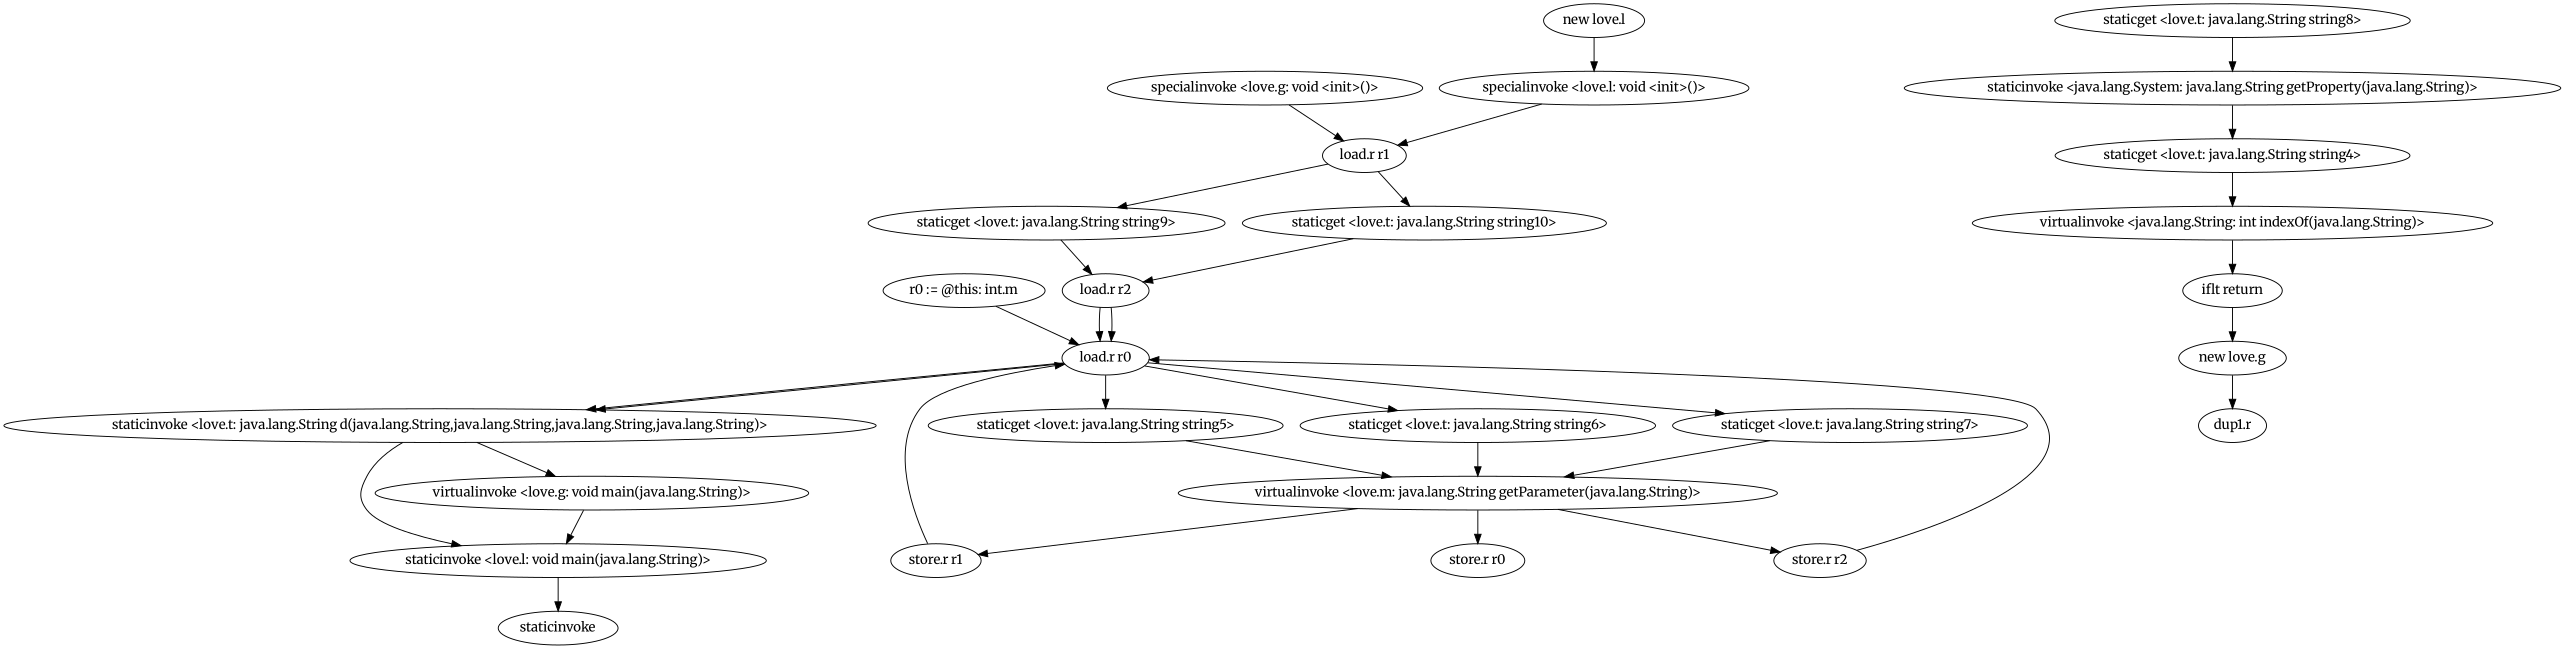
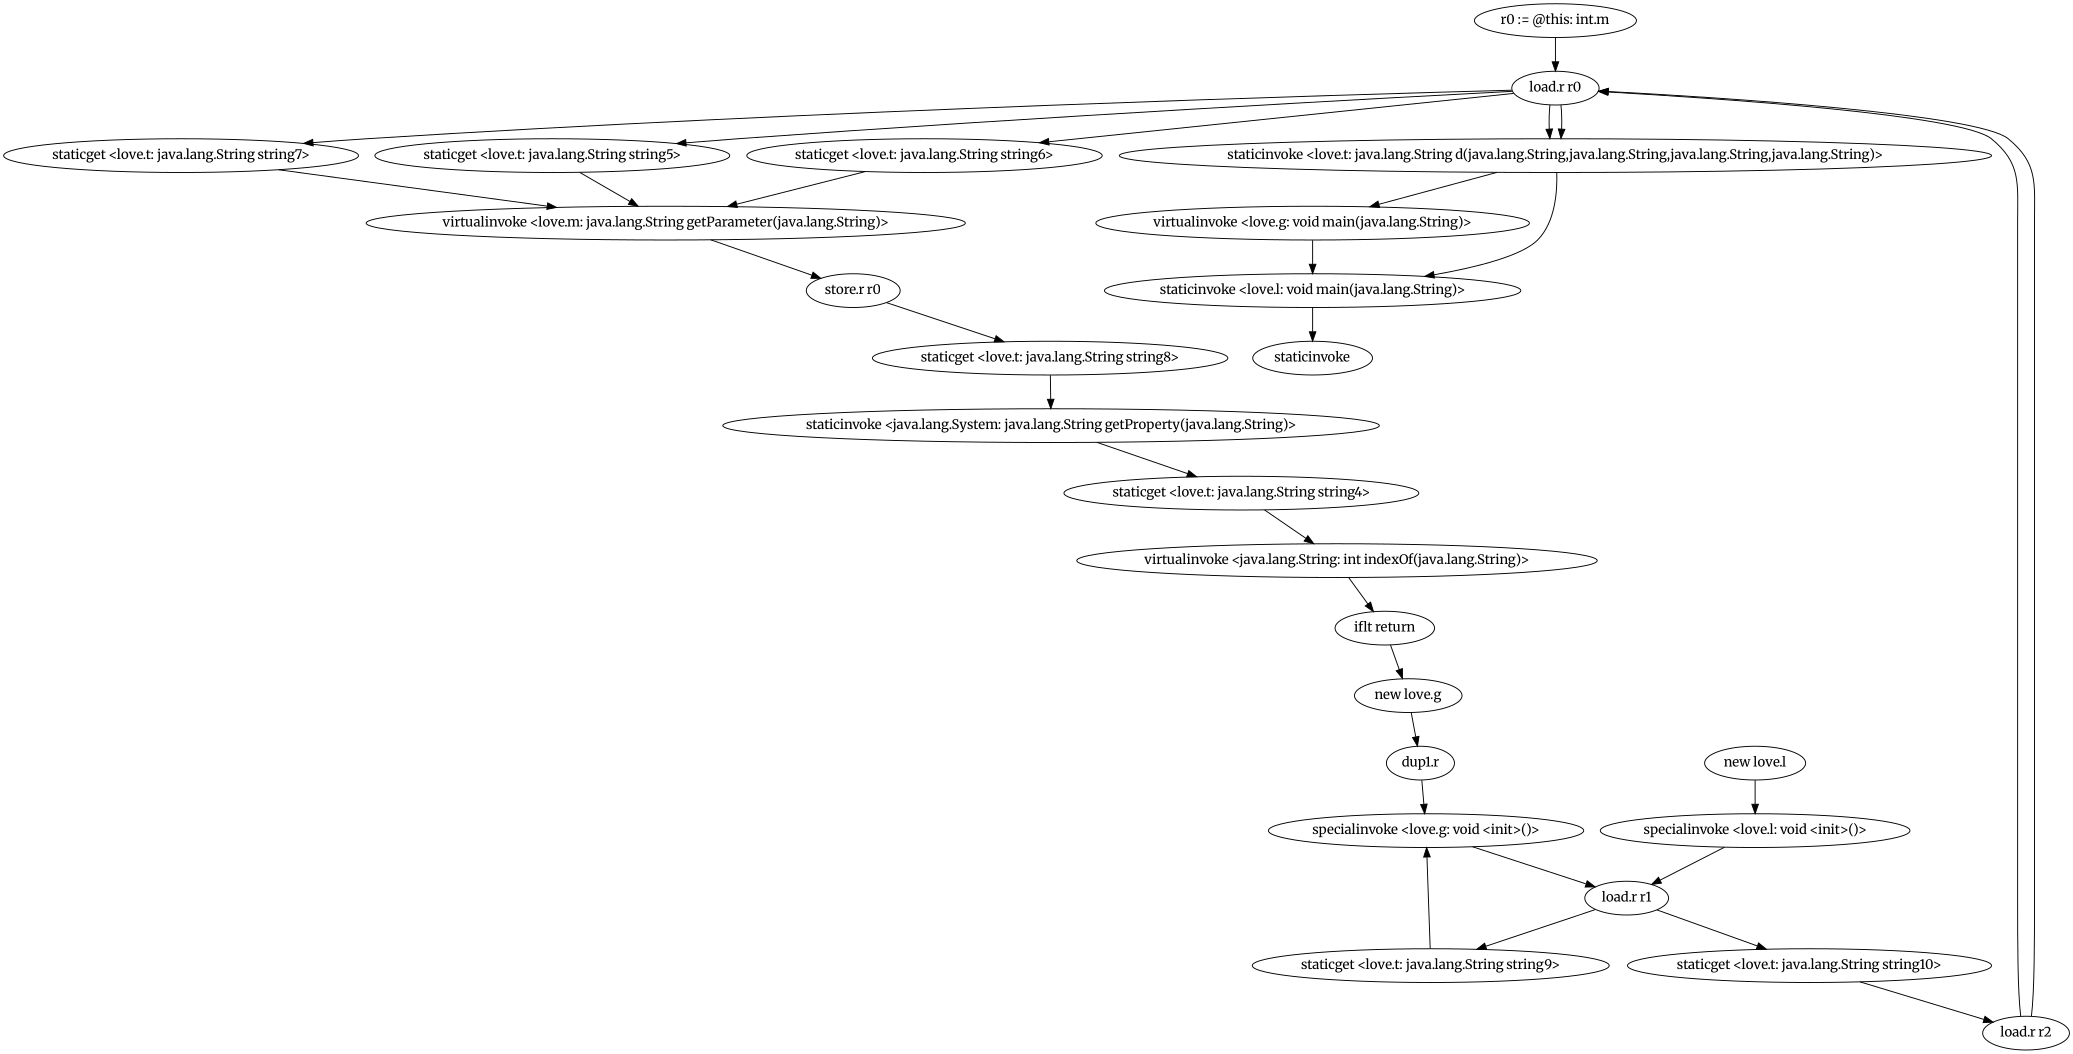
(1073, 254) -> (1429, 903)
none -> (941, 321)
(936, 561) -> none
(1820, 561) -> none
none -> (1423, 792)
